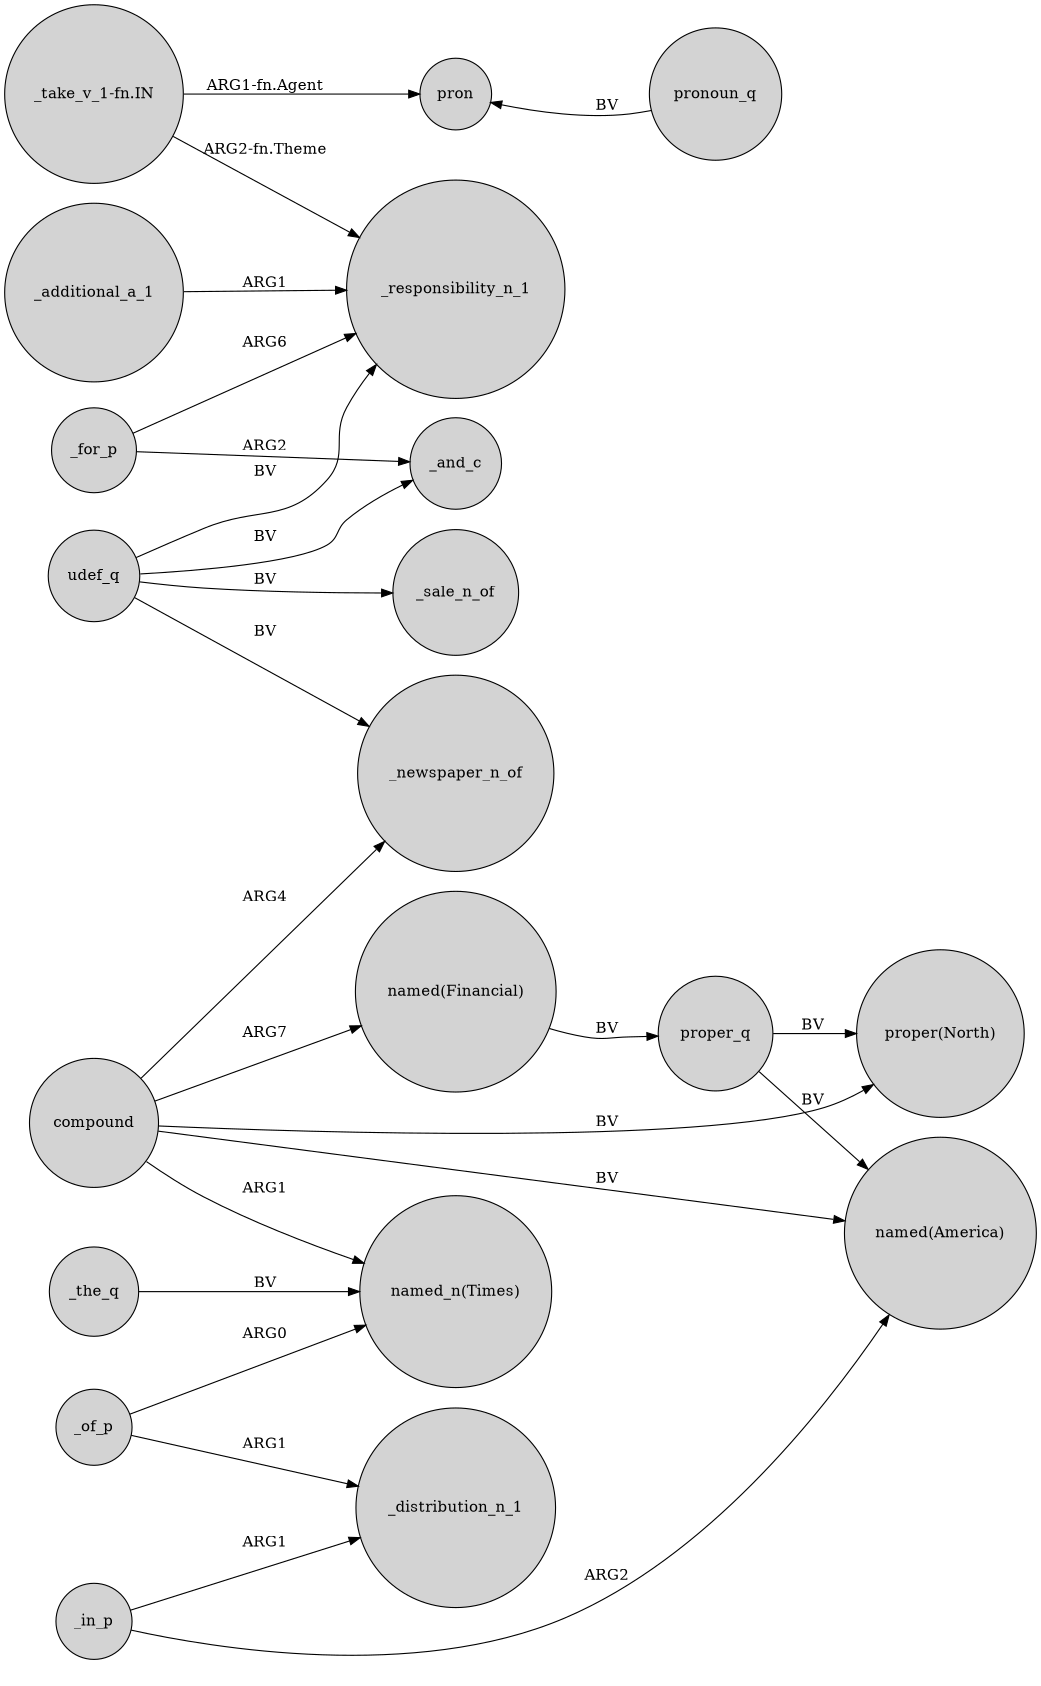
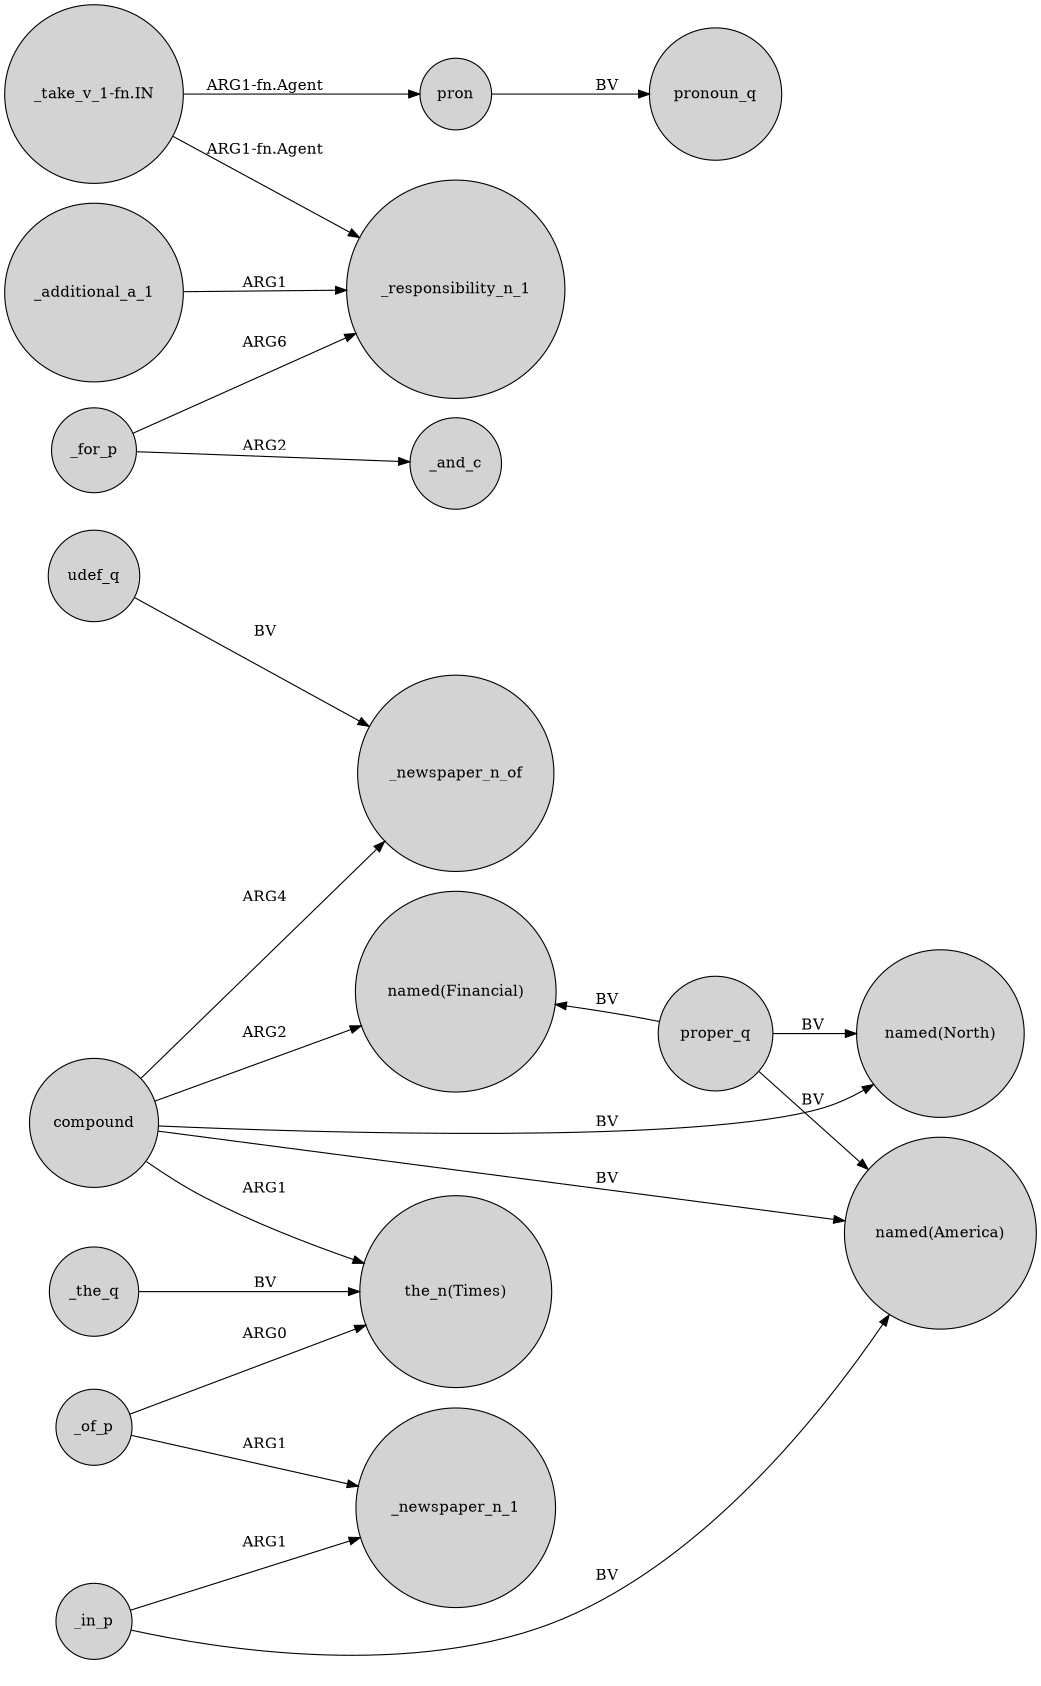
(576, 115) -> (565, 94)
(265, 150) -> (265, 150)
(291, 506) -> none
(283, 558) -> none
(456, 592) -> none
(265, 1033) -> (265, 1033)
(940, 1034) -> (940, 1034)
(598, 1038) -> (613, 1013)
(456, 1292) -> (456, 1292)
(456, 1508) -> (456, 1508)
(607, 1576) -> (607, 1576)
